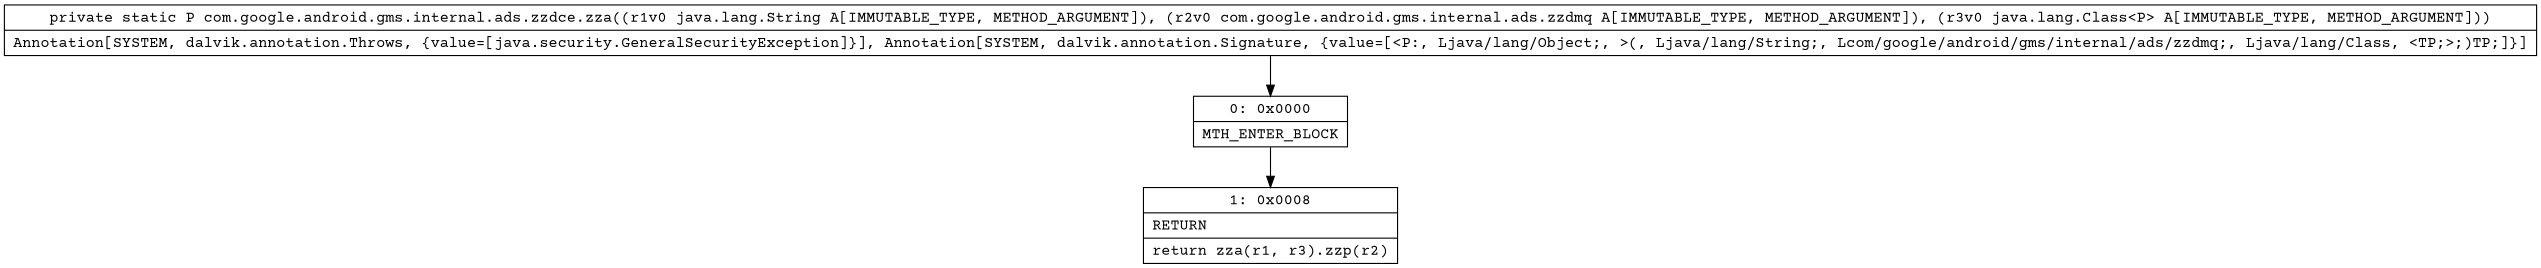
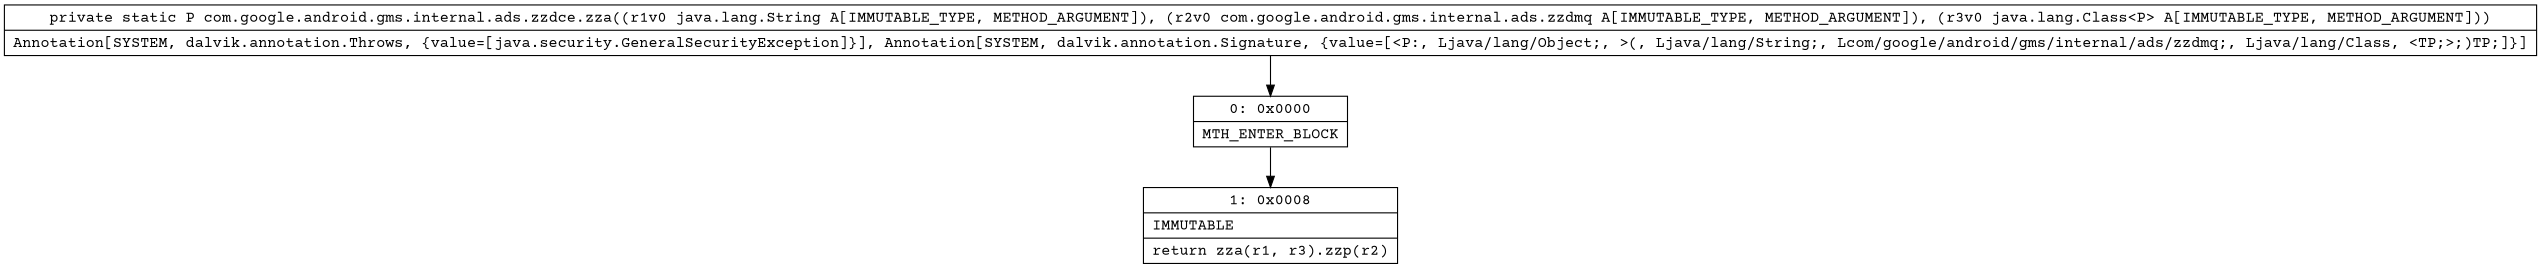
(1180, 225) -> (1194, 225)
